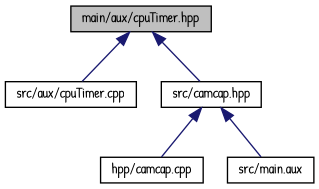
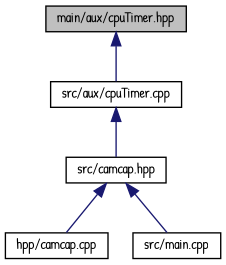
(181, 62) -> (116, 139)
(271, 170) -> (177, 246)
